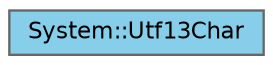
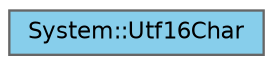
(136, 33) -> (136, 33)
